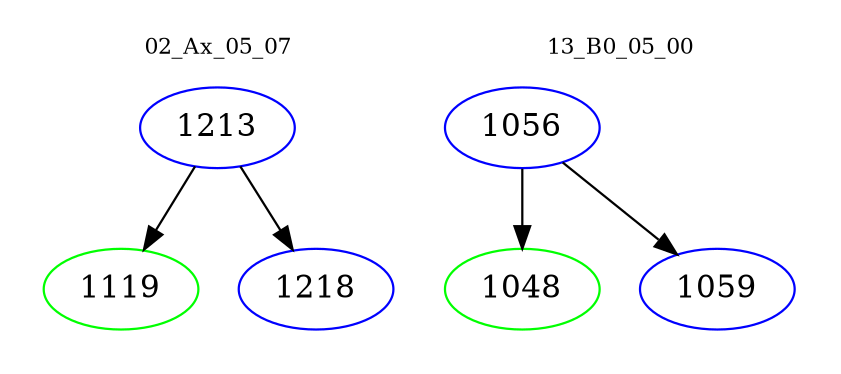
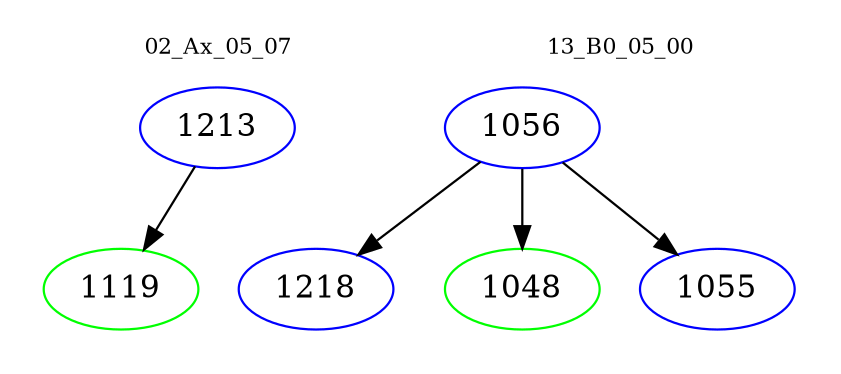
(260, 198) -> (442, 191)
(717, 289) -> (717, 289)
